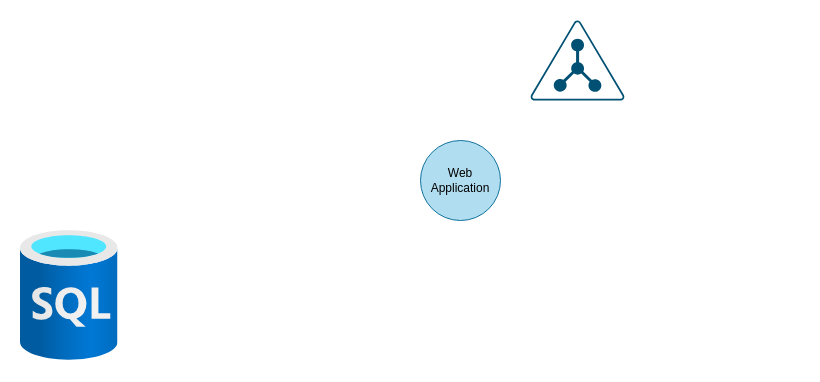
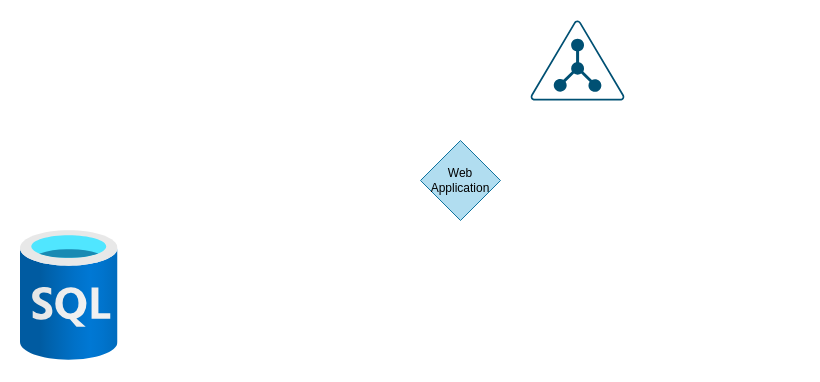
(461, 181) -> (461, 181)
